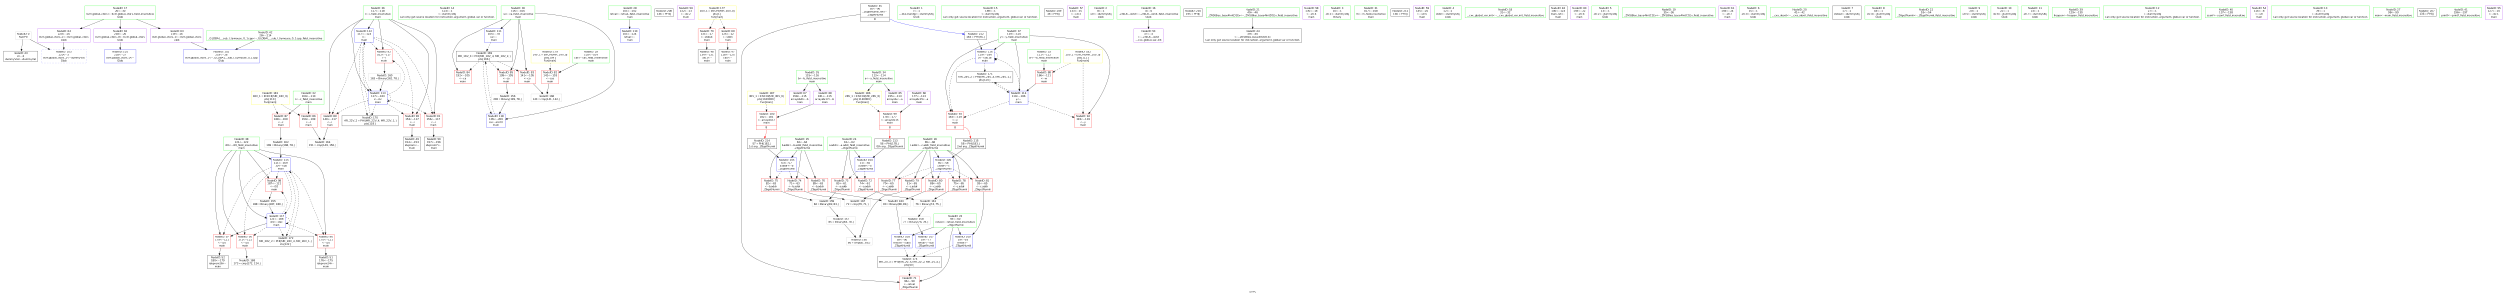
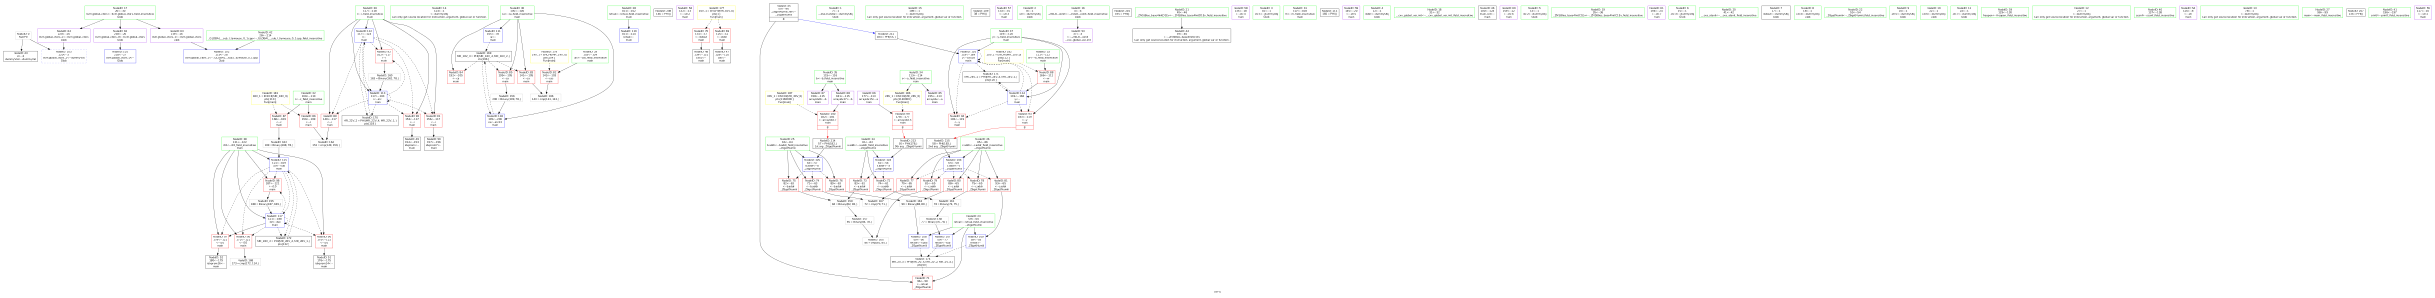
(1337, 17) -> (1266, 17)
(1083, 87) -> (958, 87)
